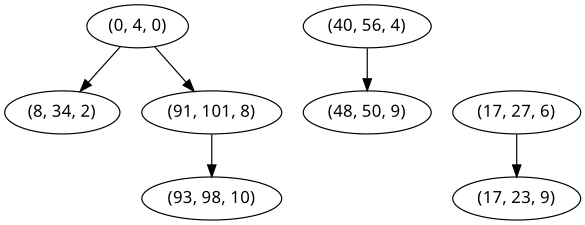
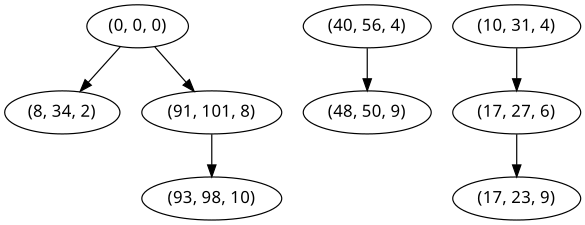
(138, 26) -> (138, 26)
none -> (517, 26)
